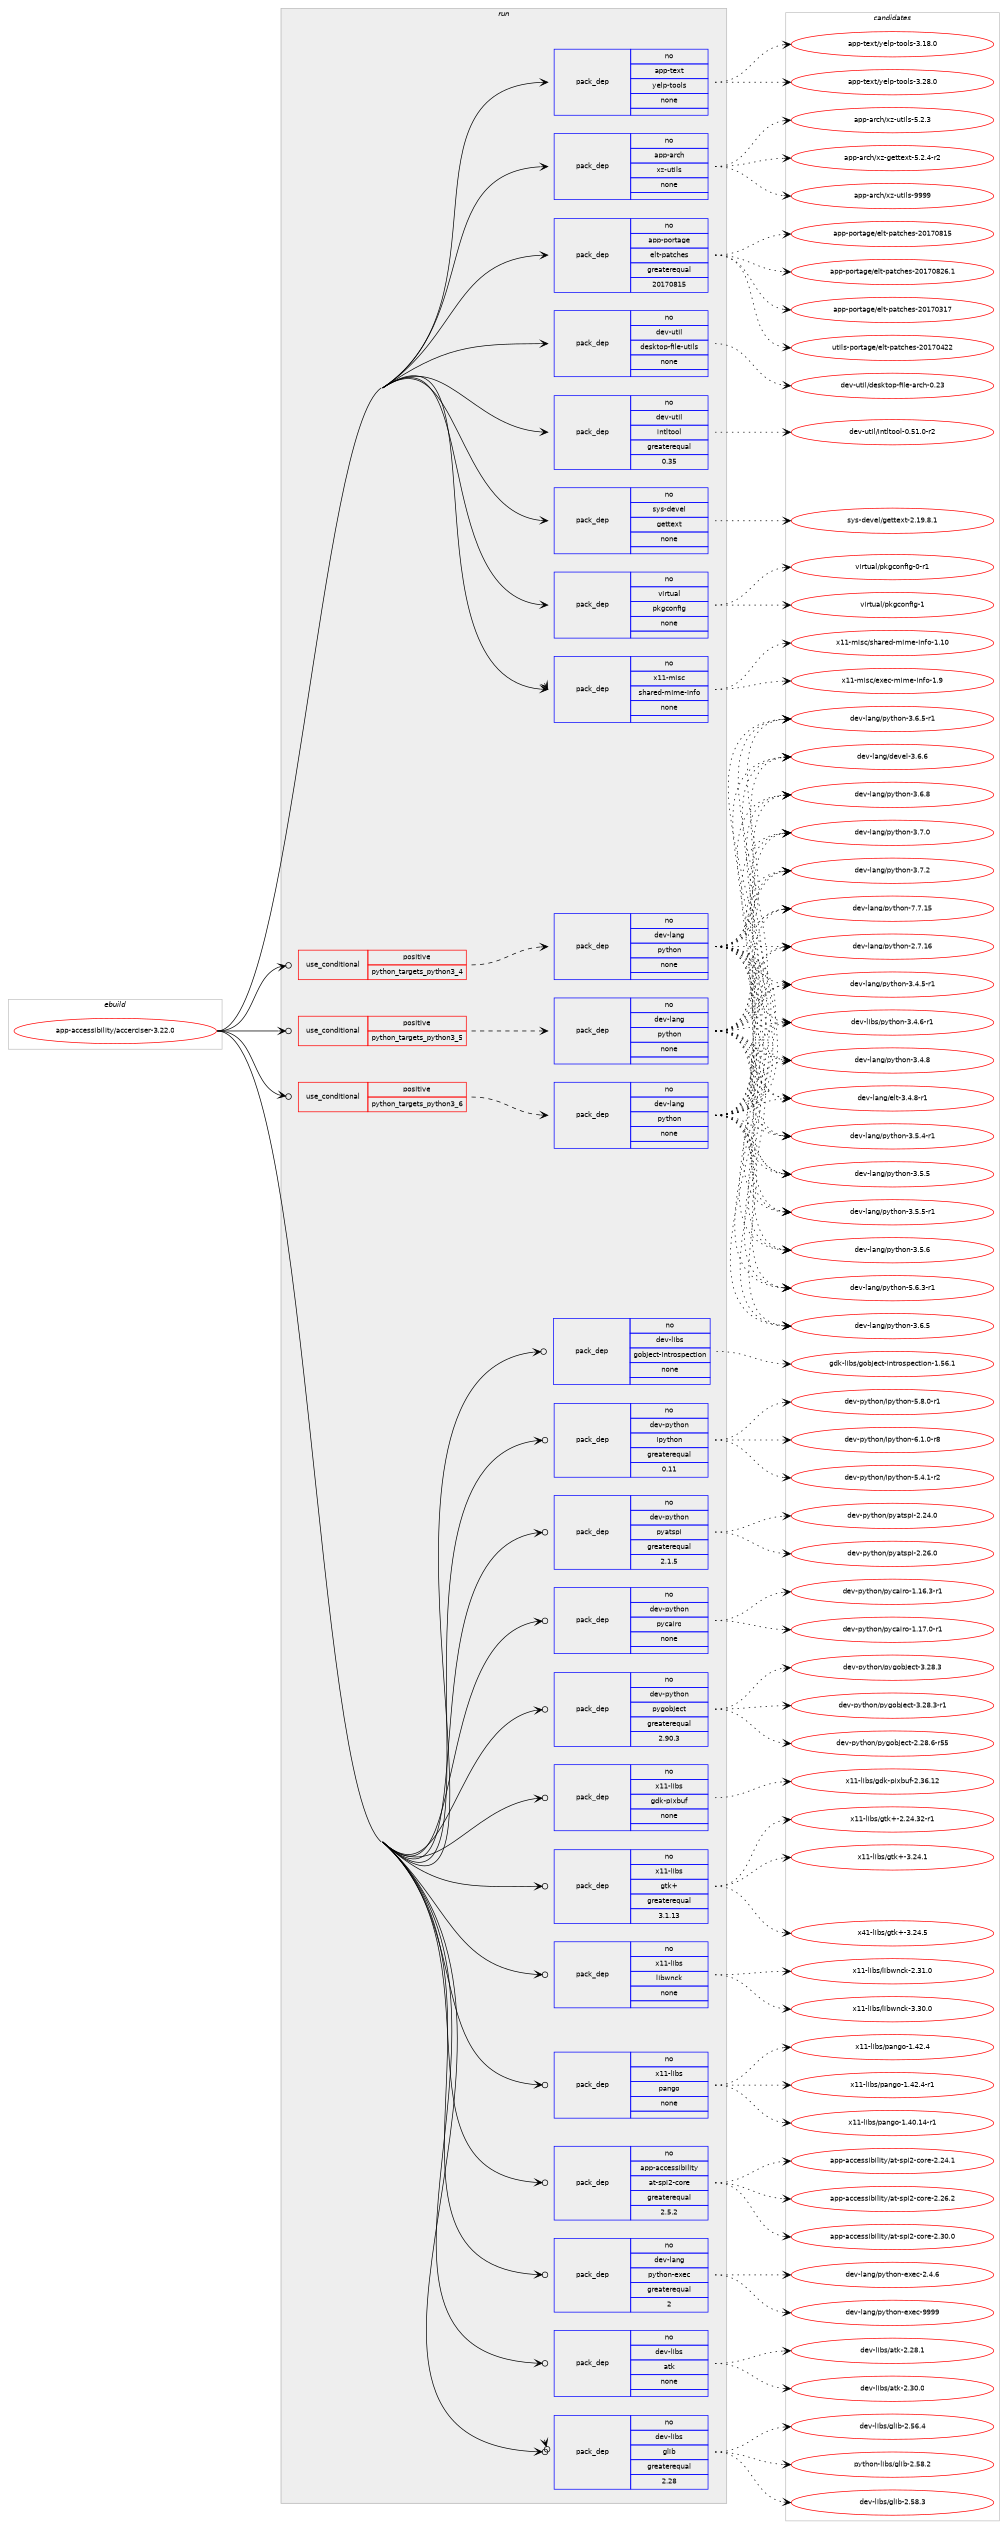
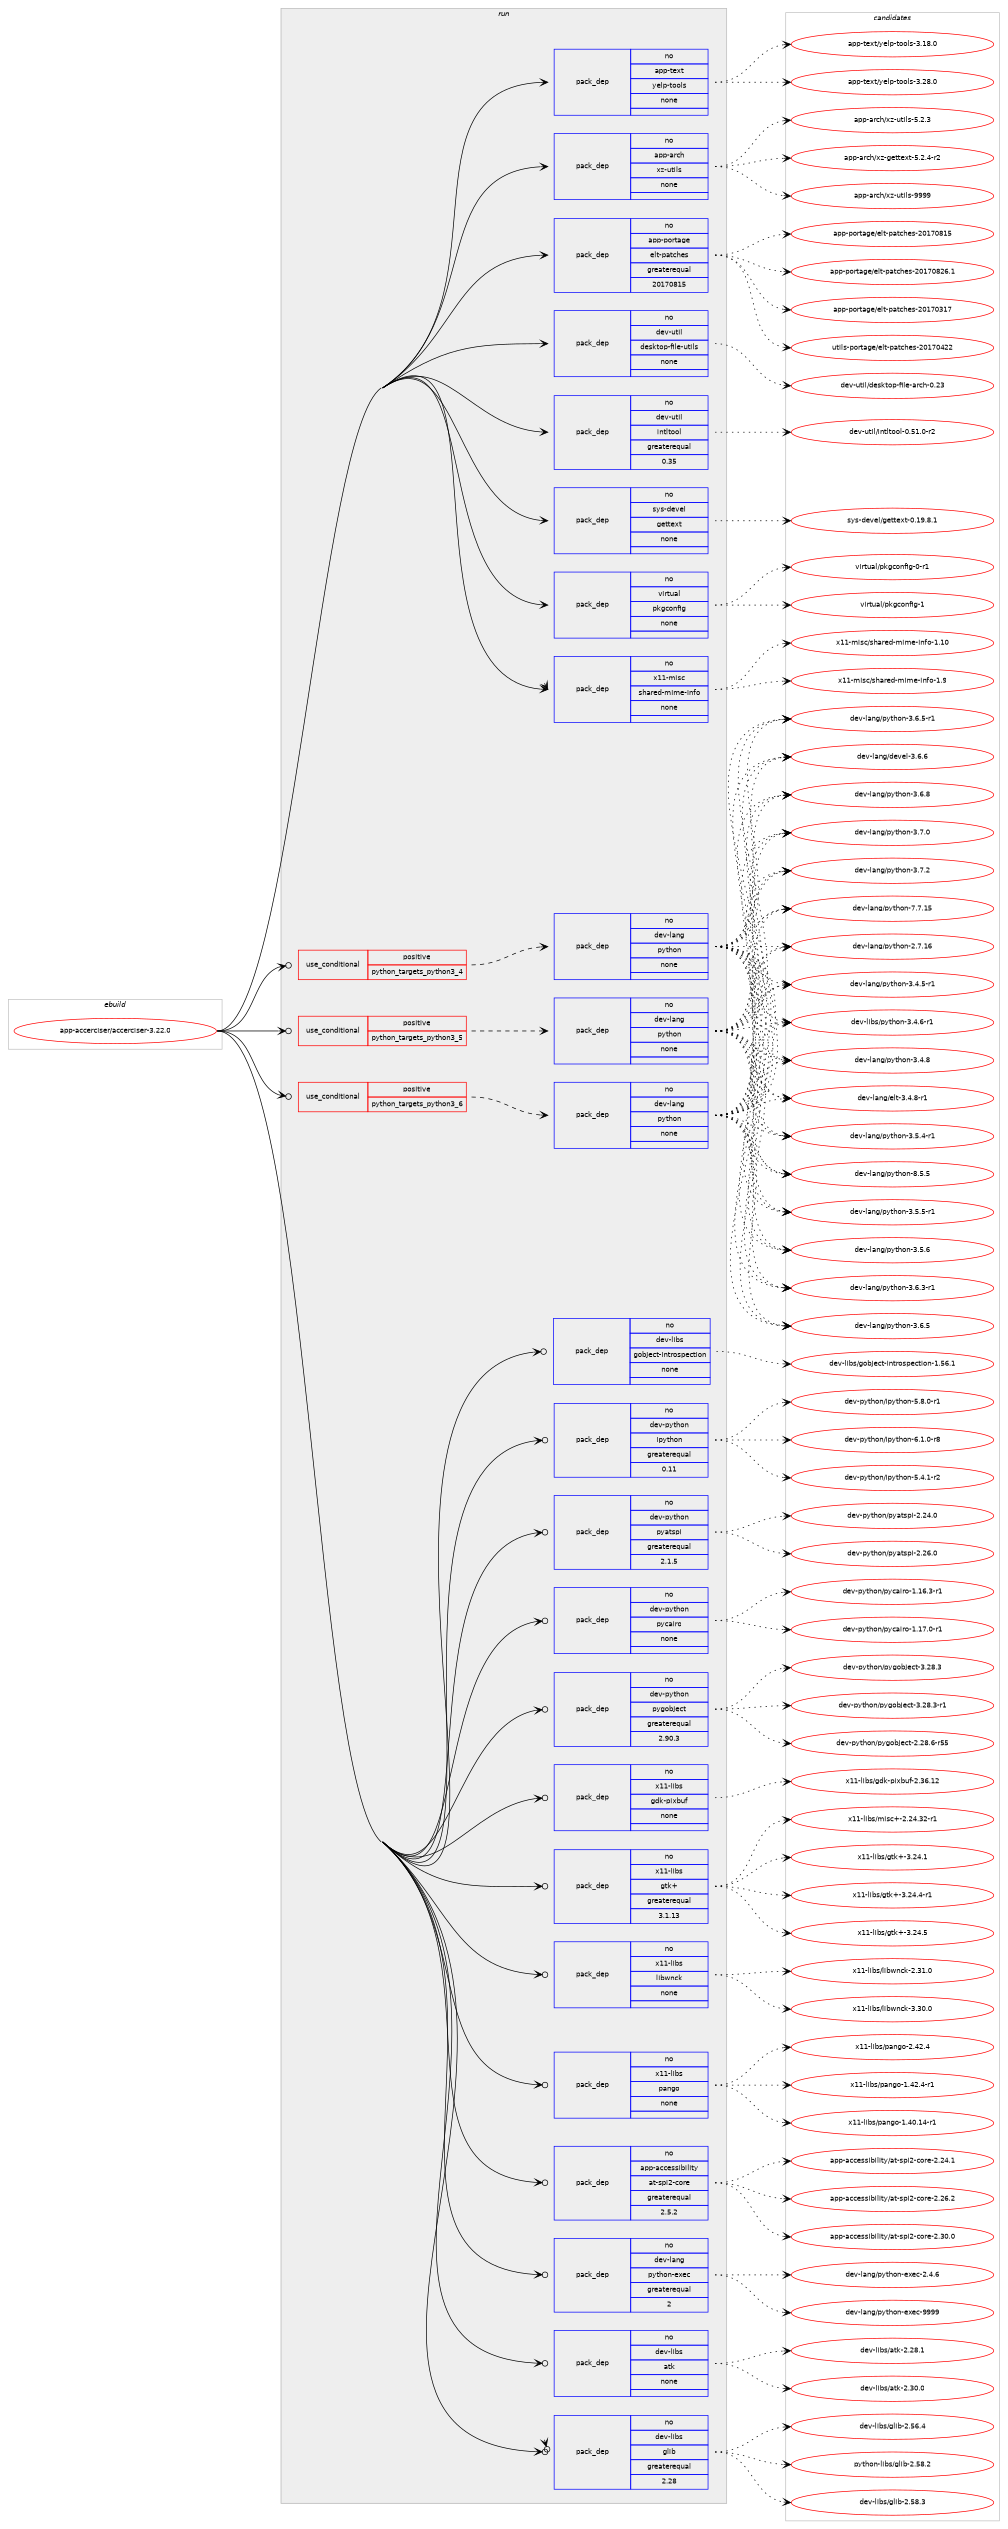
(893, 521) -> (893, 521)
(893, 681) -> (893, 681)
(115, 1031) -> (115, 1031)
(893, 1174) -> (893, 1174)
(893, 1288) -> (893, 1288)
(893, 1364) -> (893, 1364)
(893, 1819) -> (893, 1819)
none -> (893, 1895)
(893, 1933) -> (893, 1933)
(893, 2047) -> (893, 2047)
